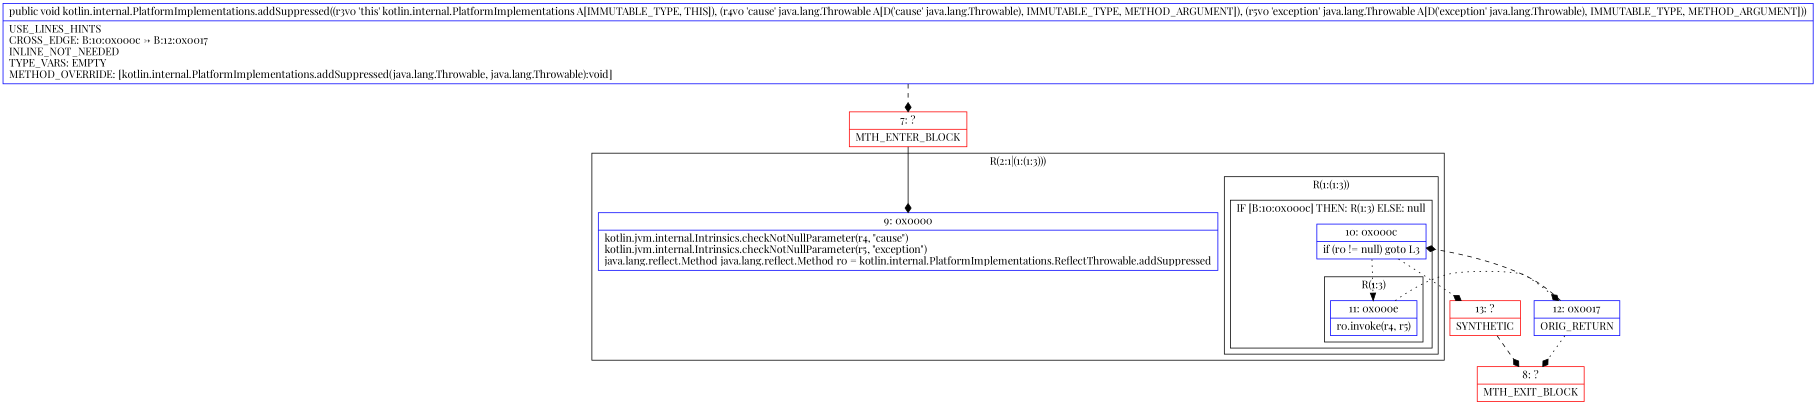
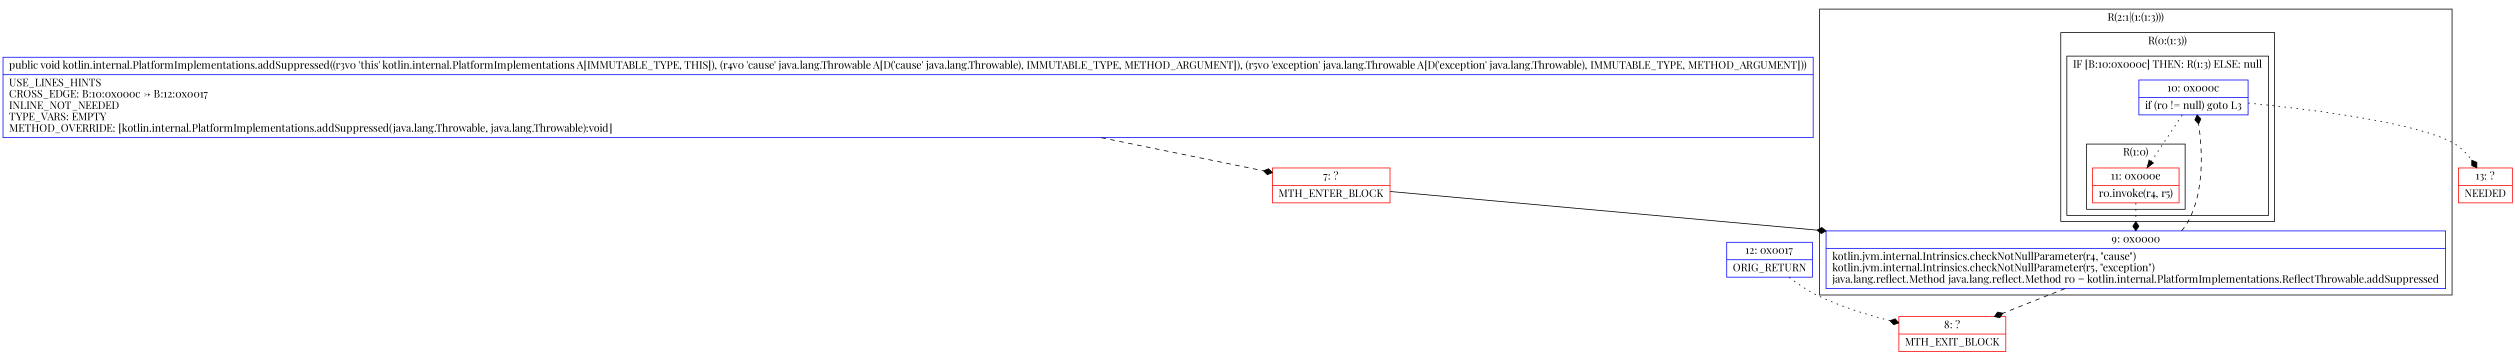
(1331, 185) -> (2168, 41)
(1502, 266) -> (2200, 179)
(1473, 272) -> (2136, 212)
(1374, 286) -> (2136, 153)
(1374, 318) -> (2136, 185)
(1485, 326) -> (2485, 194)
(1505, 347) -> (2034, 301)
